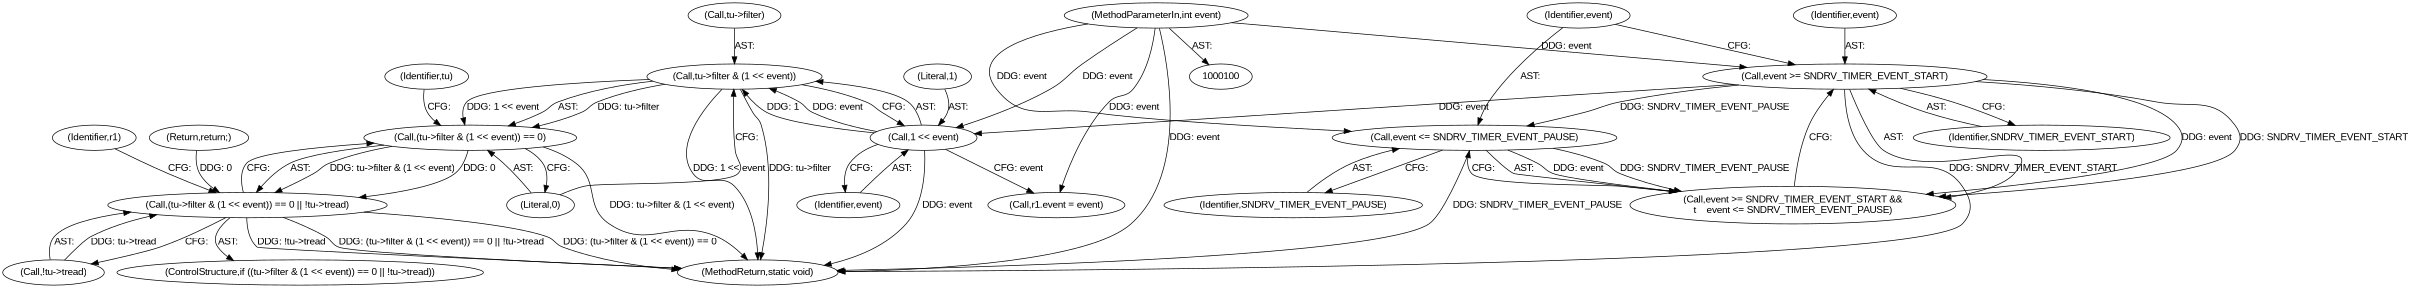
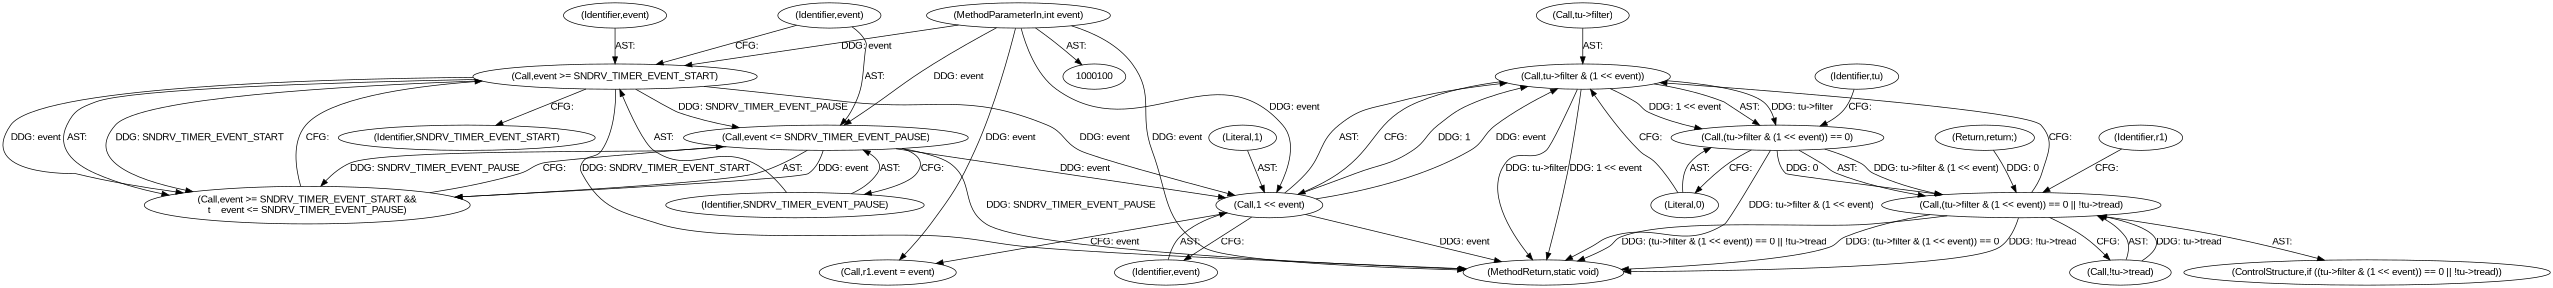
(1927, 113) -> (694, 160)
(291, 151) -> (1891, 102)
none -> (1057, 173)
